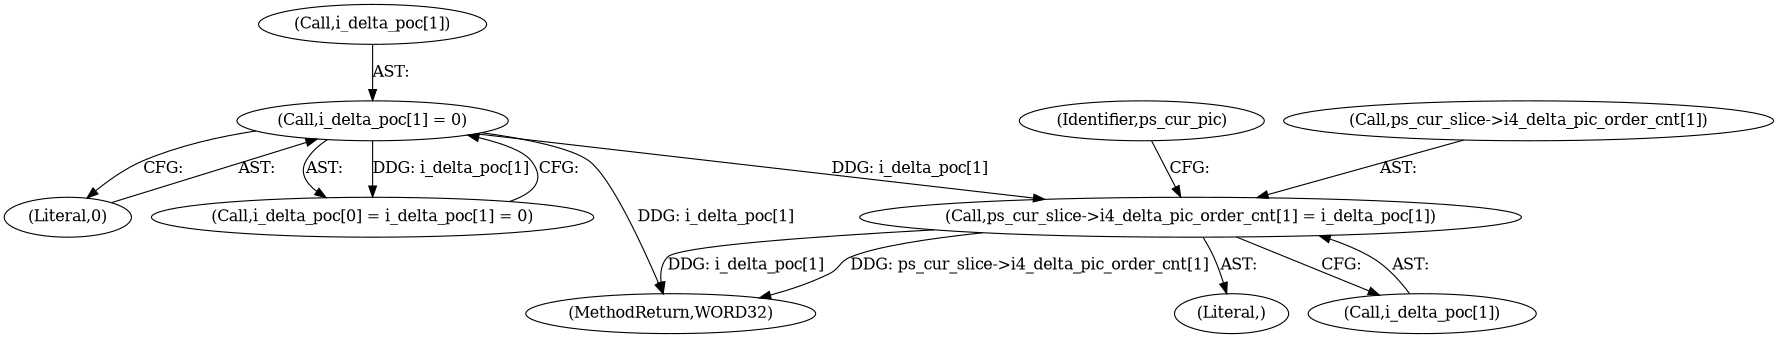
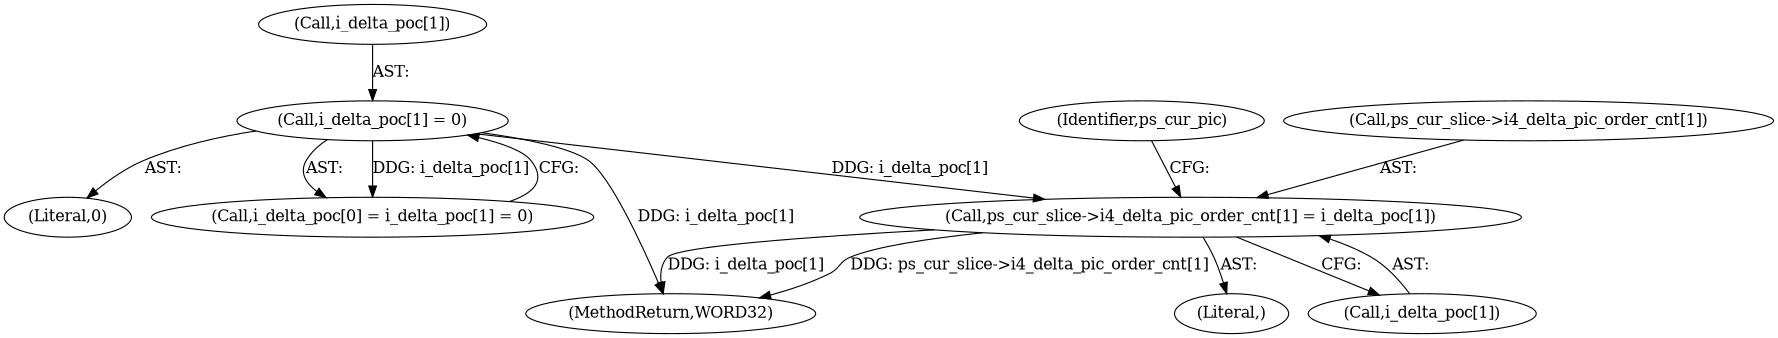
(166, 169) -> (166, 169)
(209, 172) -> none
